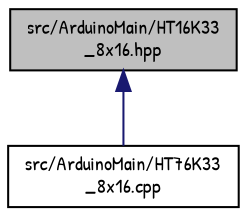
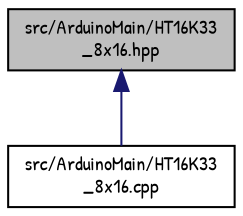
(123, 176) -> (121, 176)
